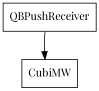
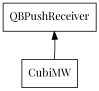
(44, 42) -> (55, 49)
